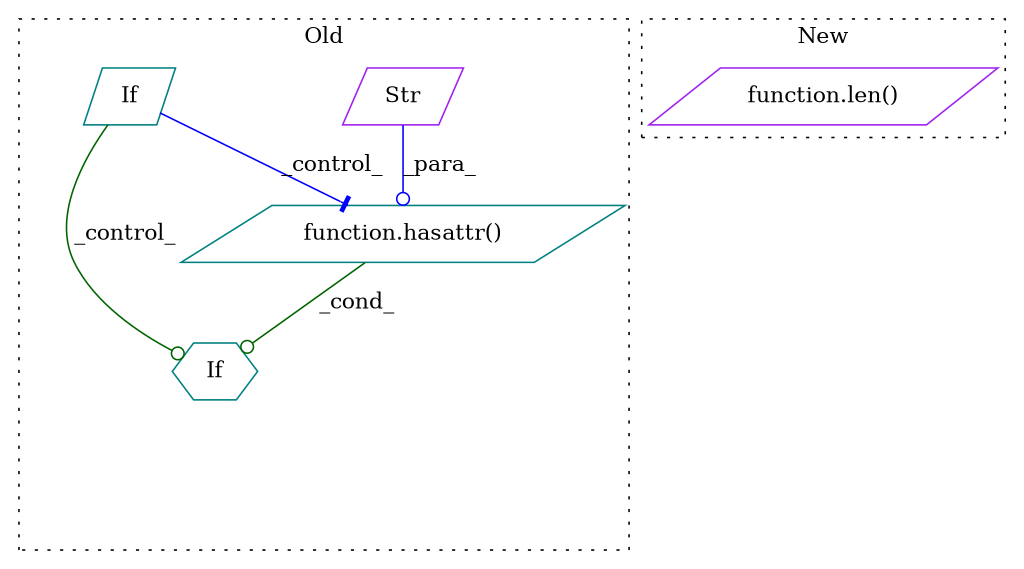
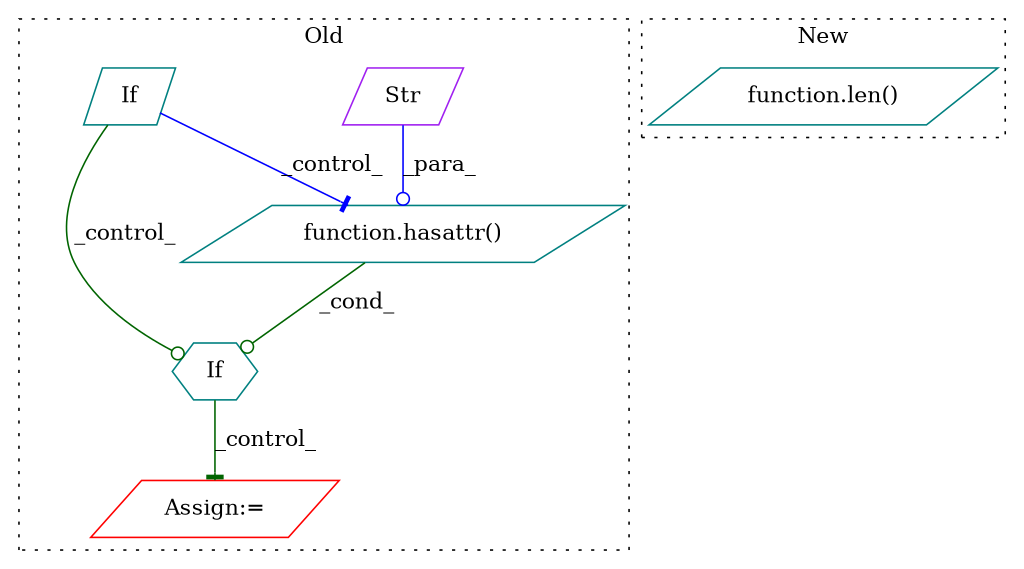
(823, 96) -> (823, 96)
none -> (215, 509)
